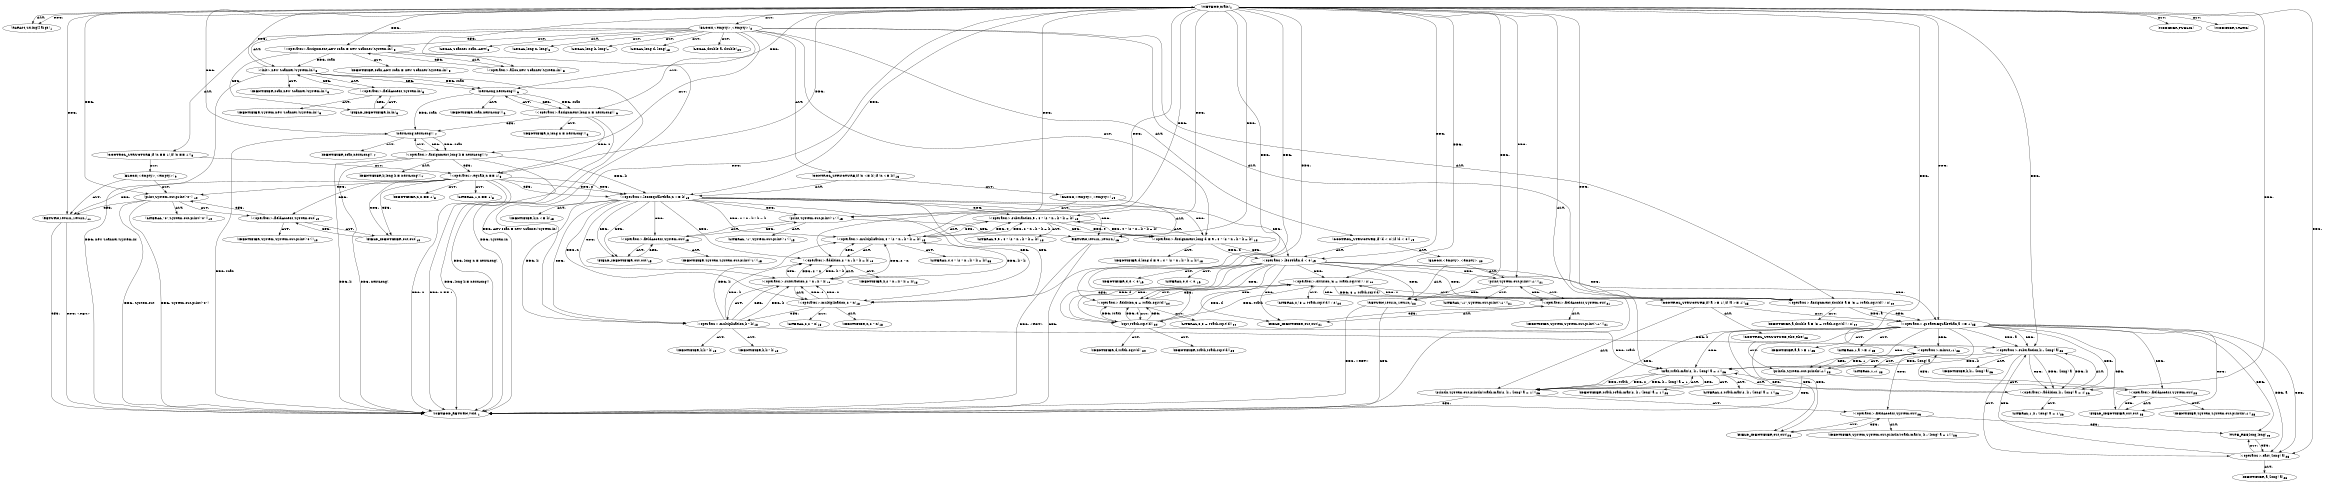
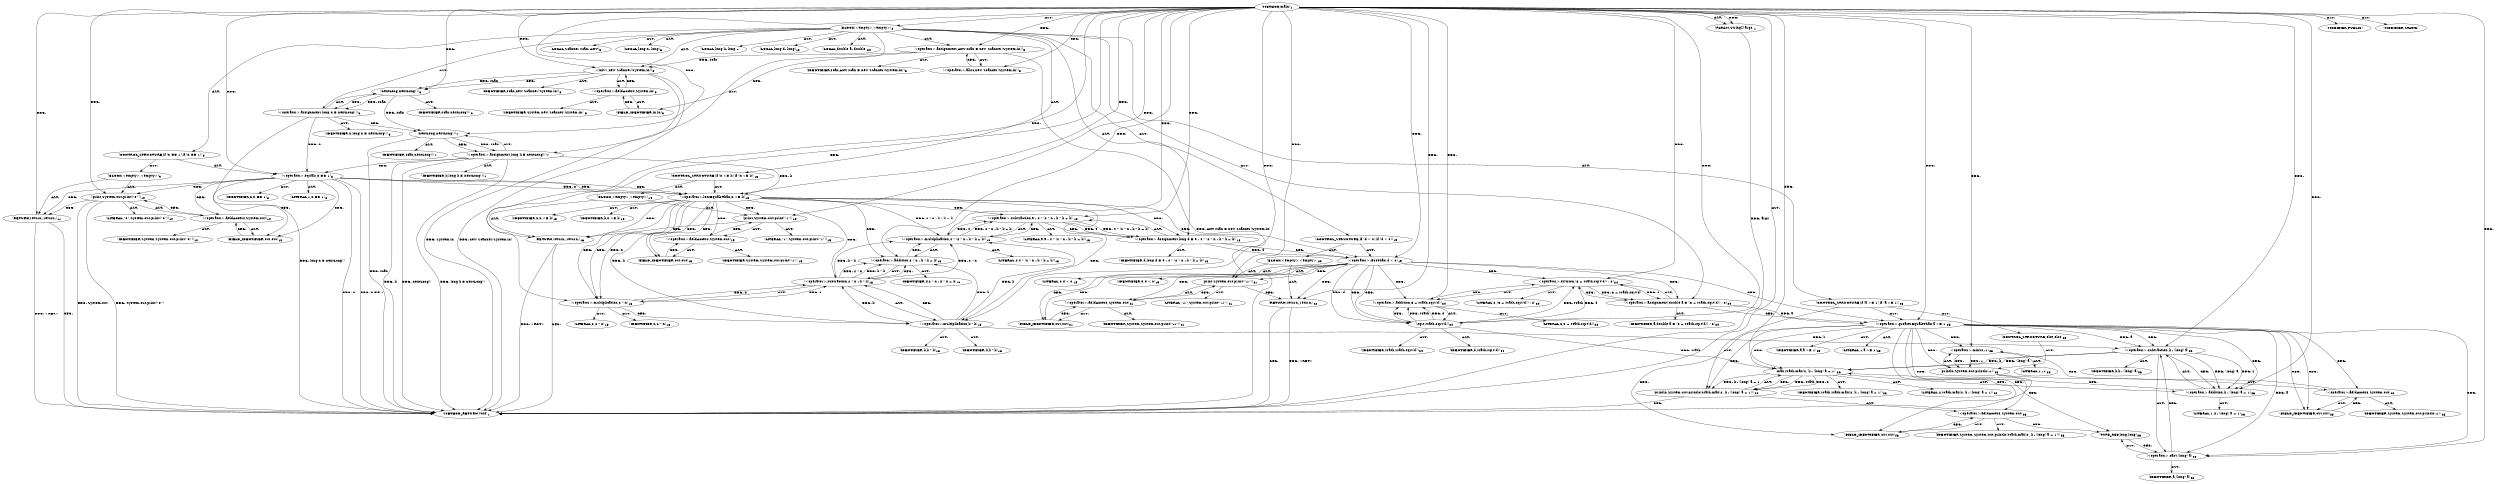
(700, 9) -> (837, 10)
none -> (535, 219)
(989, 260) -> (1057, 260)
none -> (1318, 401)
